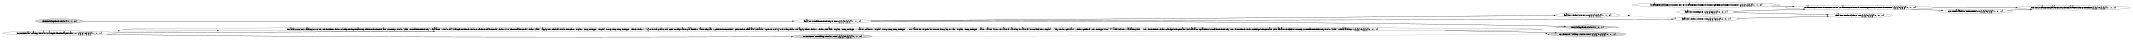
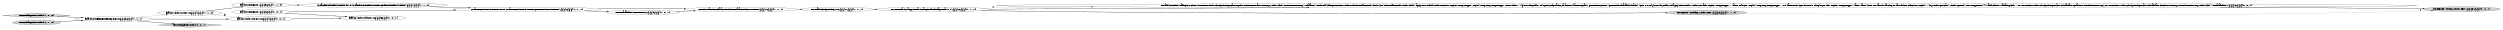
none -> (261, 5)
none -> (837, 9)
none -> (36, 16)
(1212, 18) -> (152, 16)
